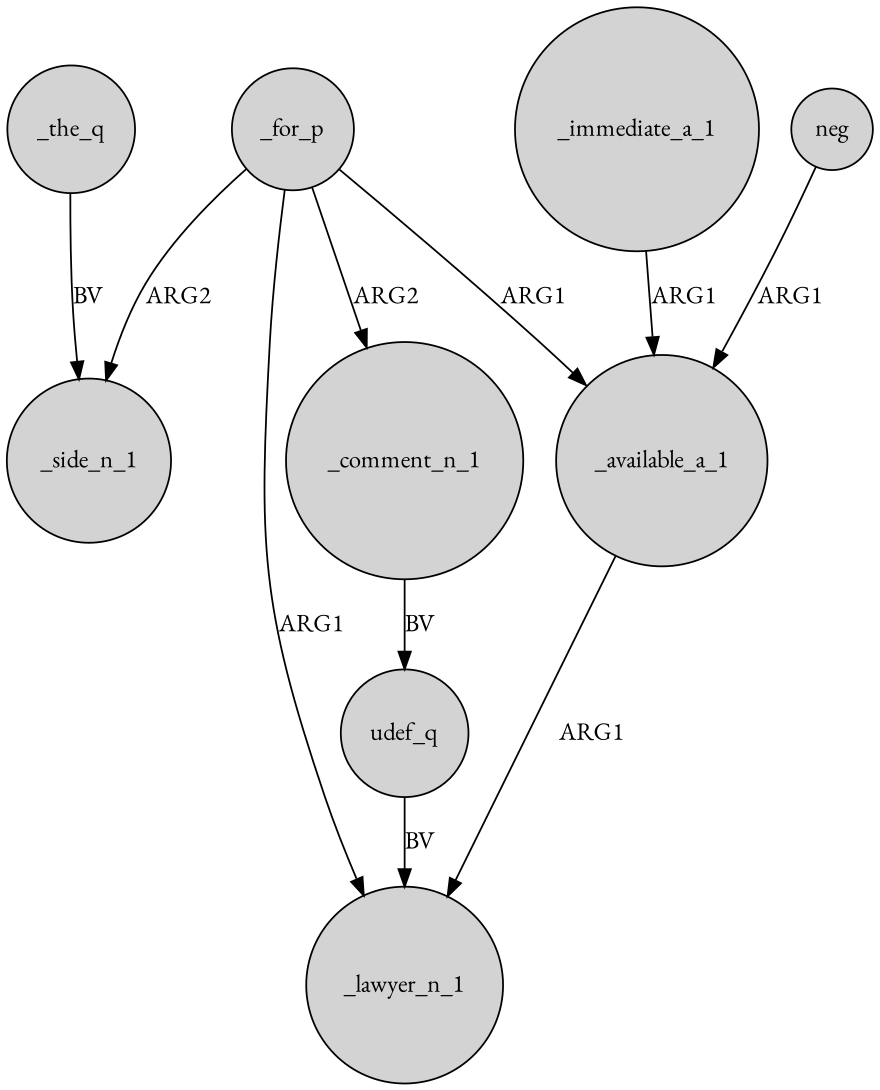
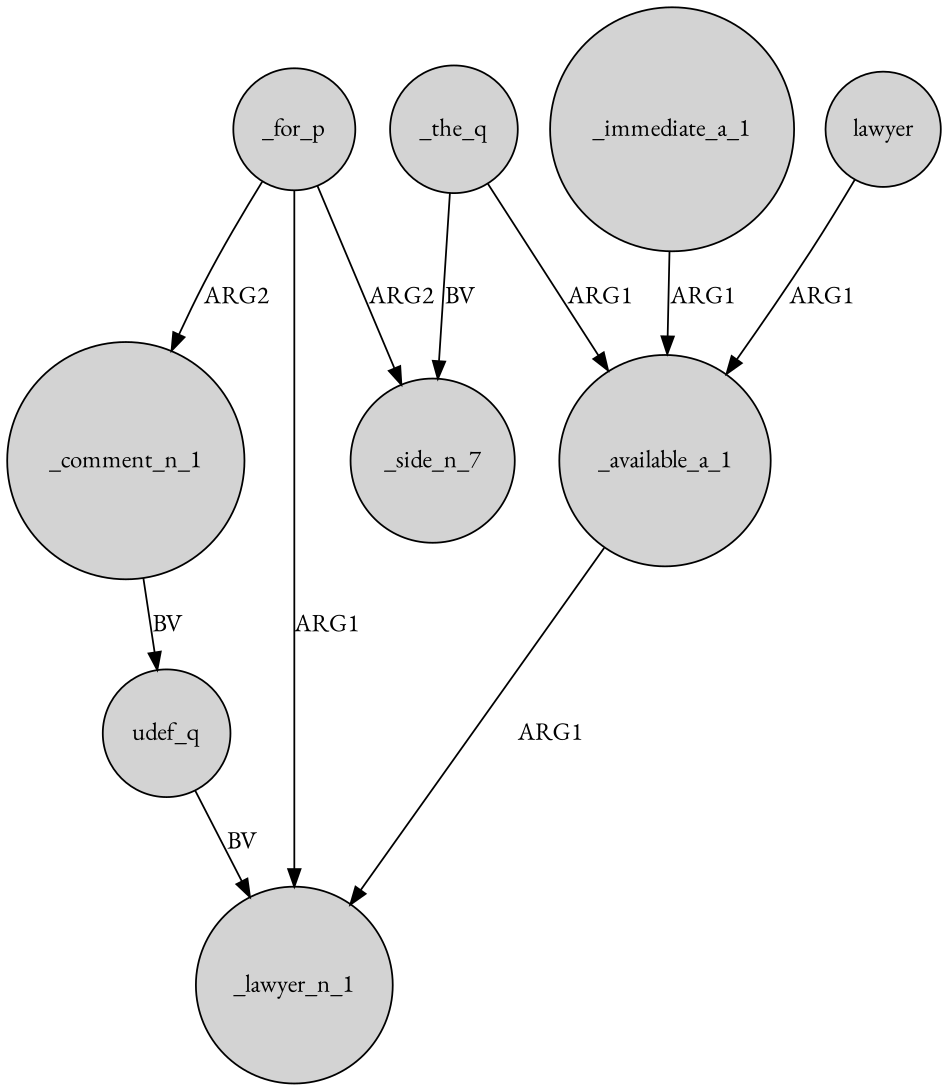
(832, 129) -> (883, 129)
(458, 270) -> (543, 270)
(89, 461) -> (433, 461)
